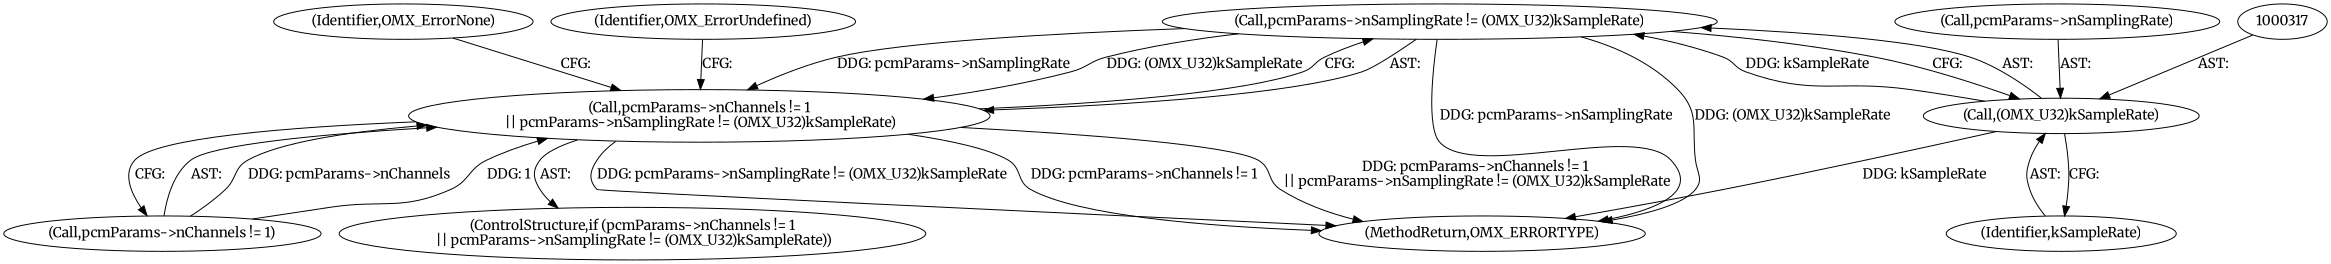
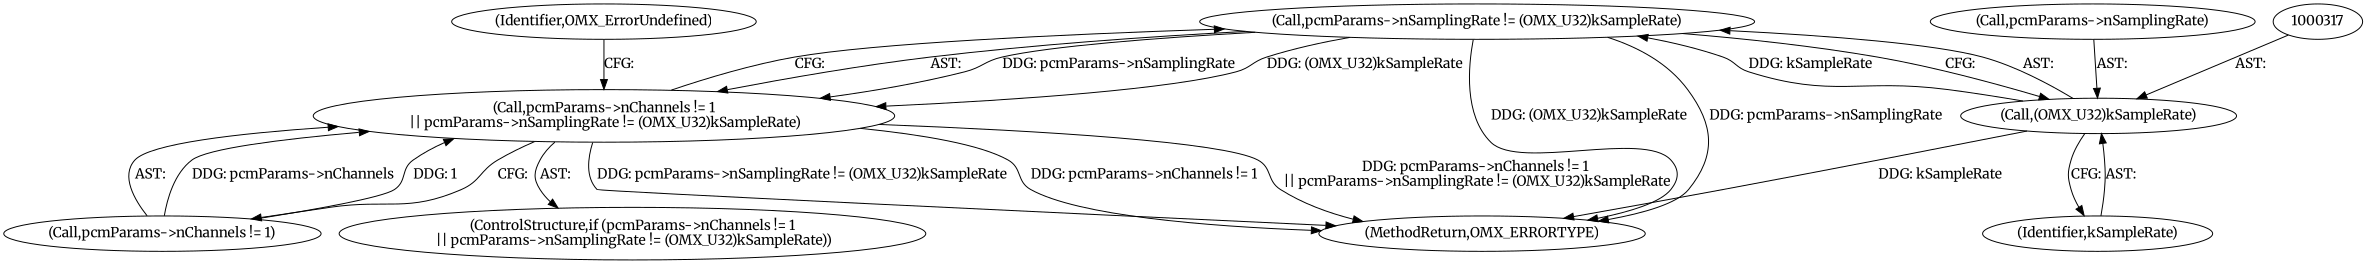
(403, 22) -> none
